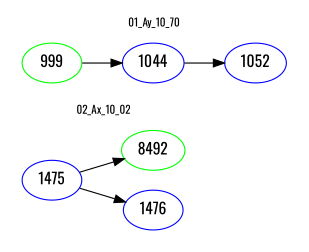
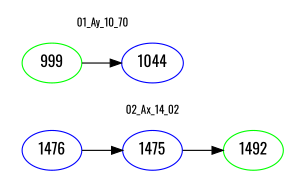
(256, 63) -> none
(103, 111) -> (153, 111)
(153, 150) -> (253, 150)
(97, 193) -> (97, 150)
